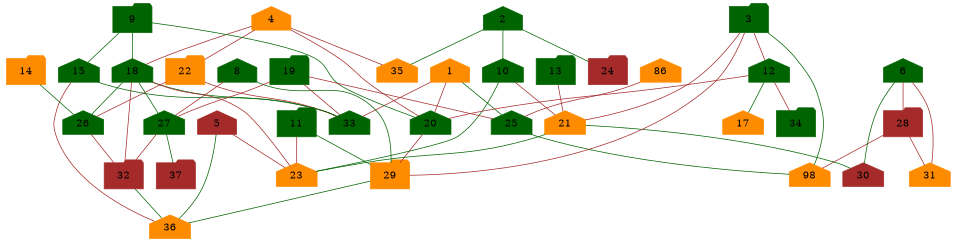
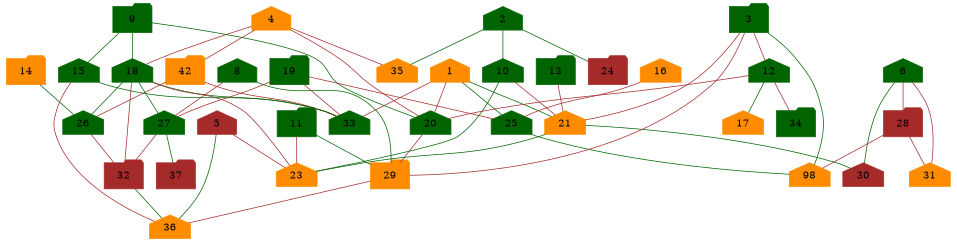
(185, 72) -> (185, 72)
(661, 72) -> (661, 72)
none -> (511, 99)
(279, 202) -> (279, 202)
